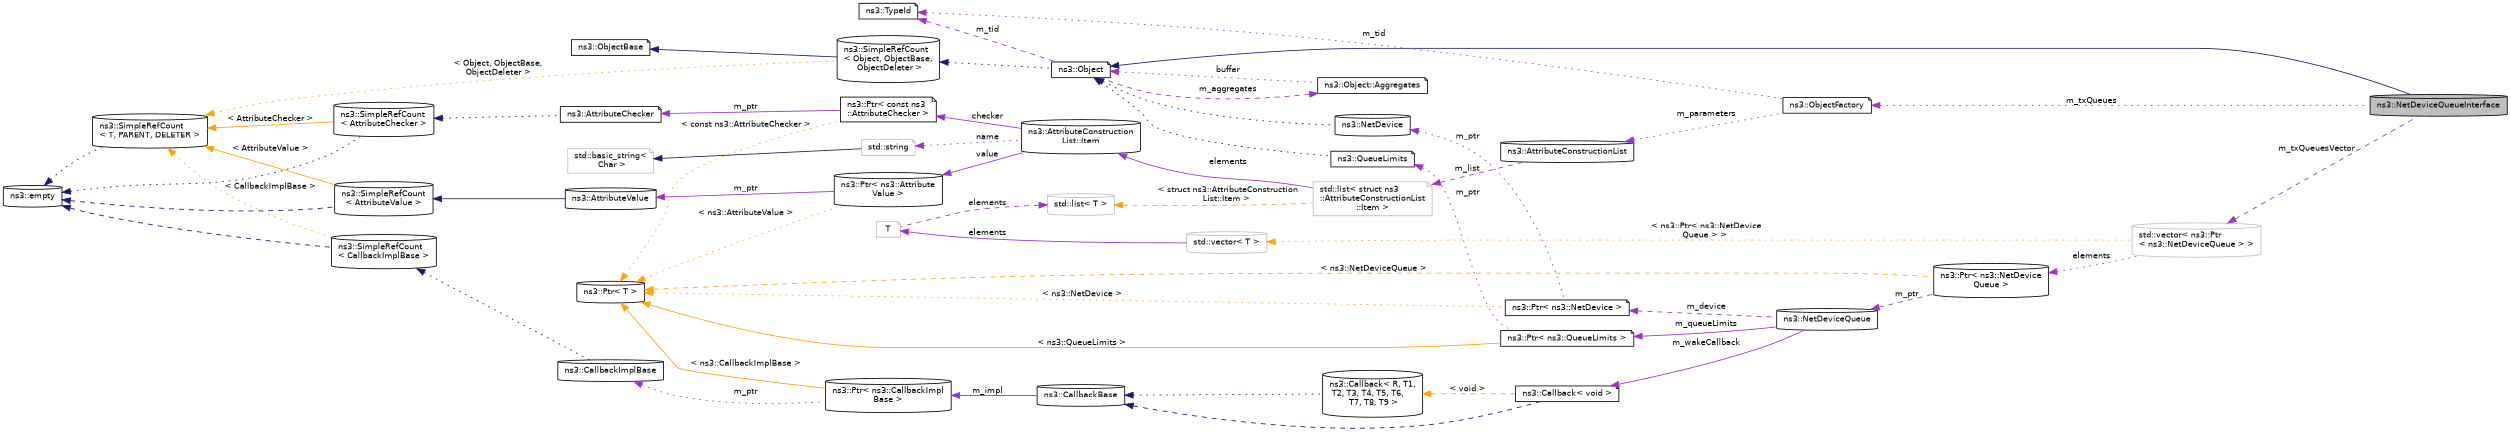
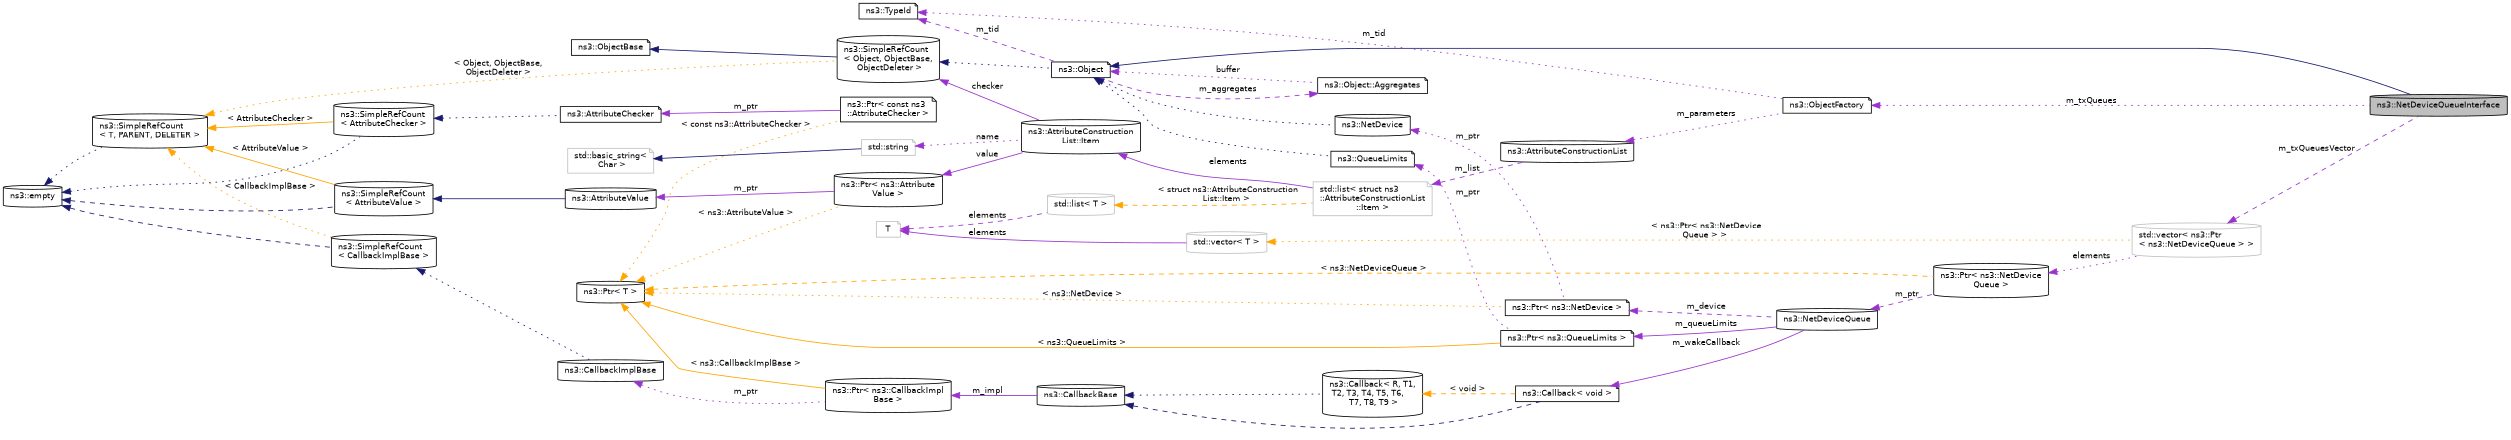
(983, 123) -> (993, 101)
(969, 211) -> (978, 224)
